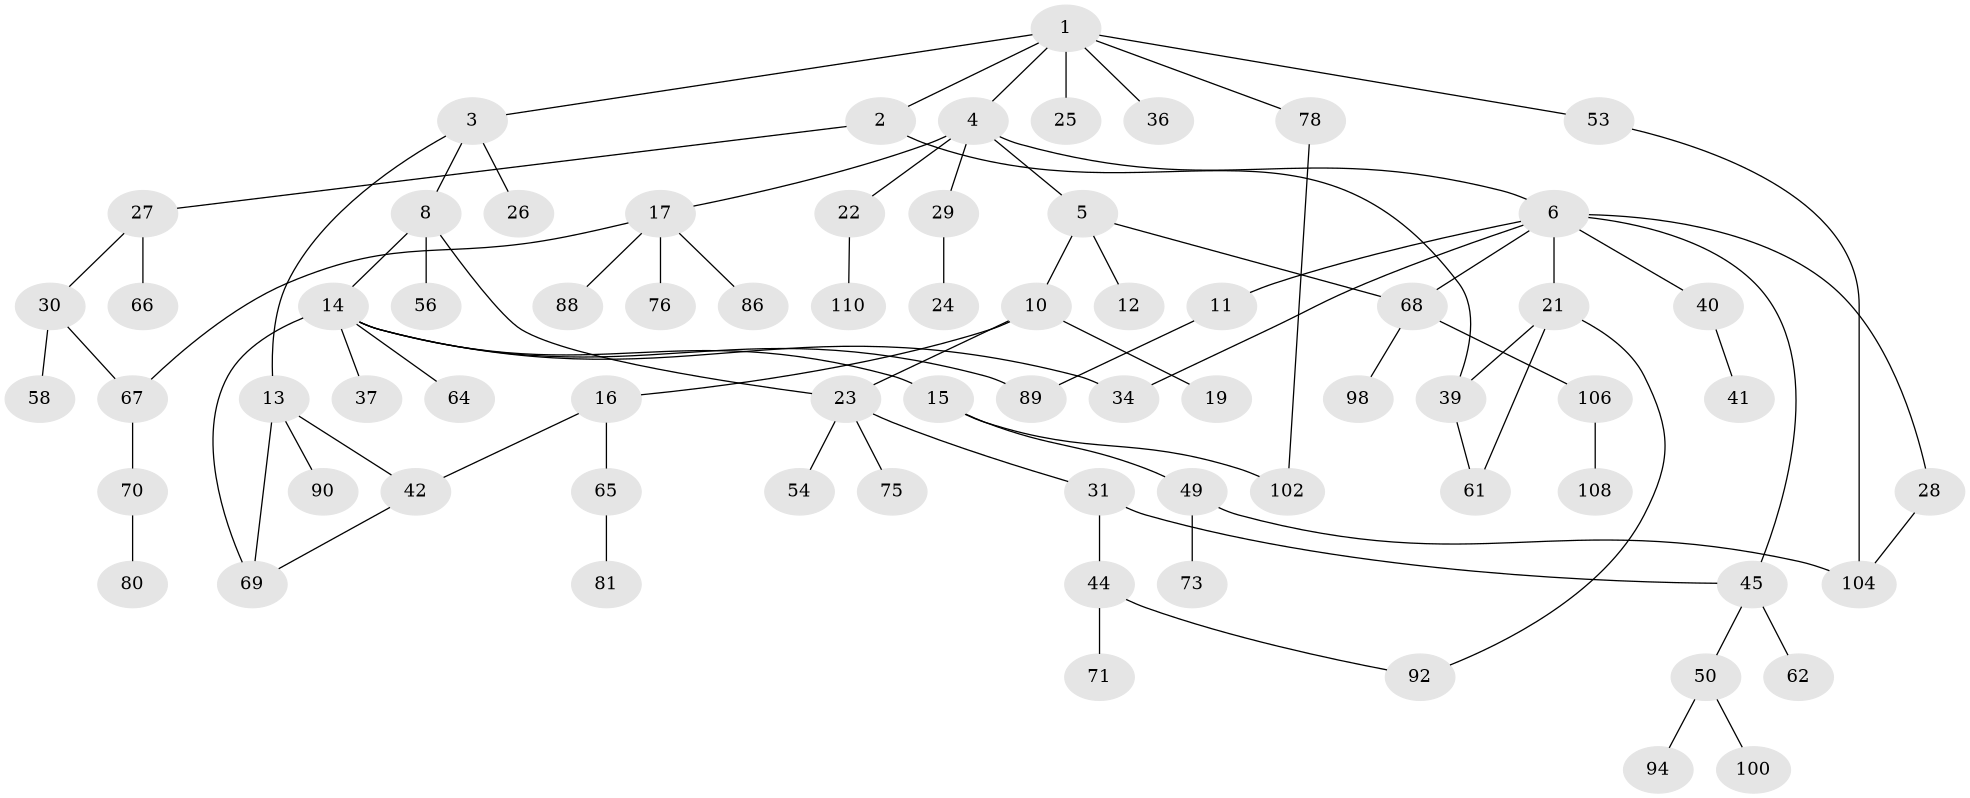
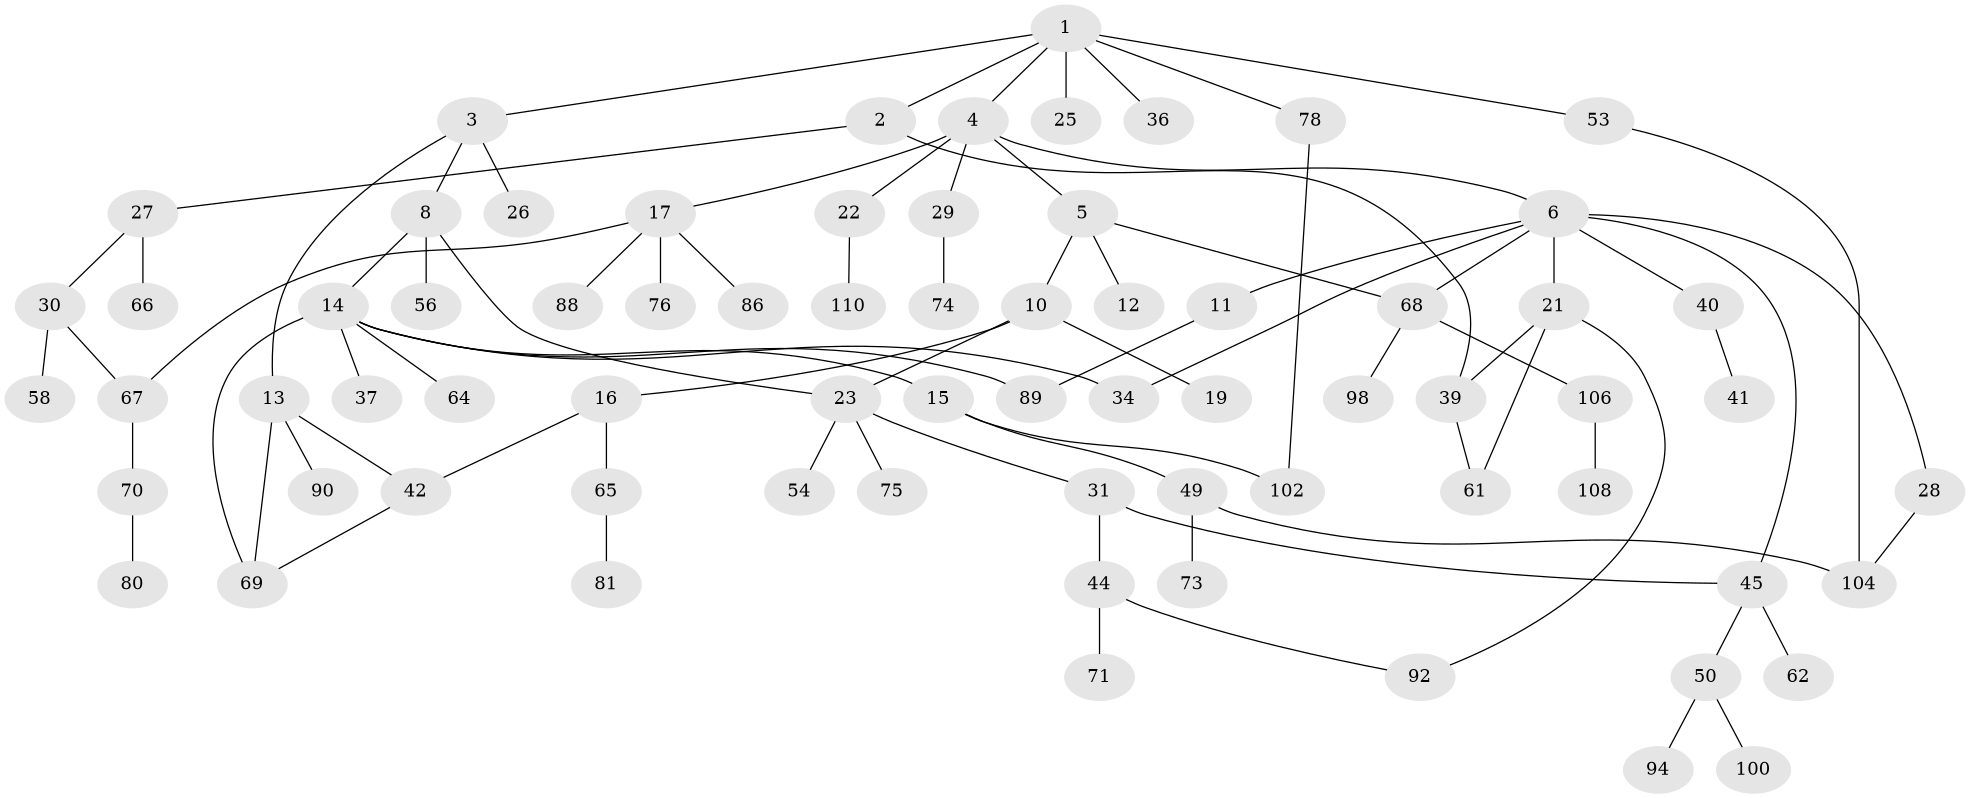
(944, 306) -> (944, 306)
